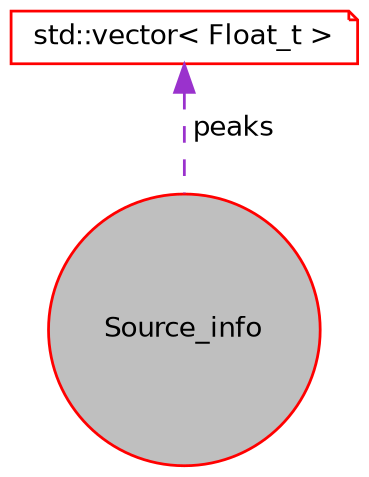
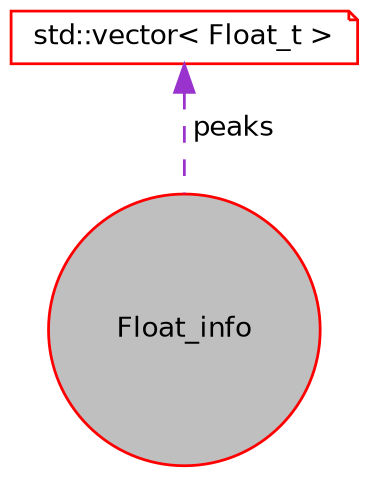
(184, 330) -> (184, 330)
